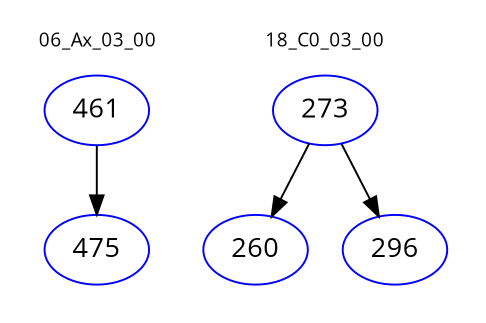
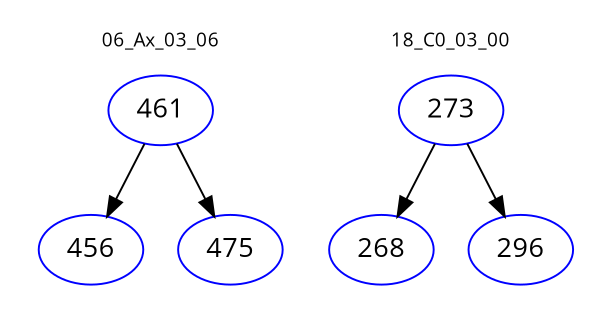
(98, 42) -> (161, 42)
none -> (91, 250)
(256, 250) -> (381, 250)
